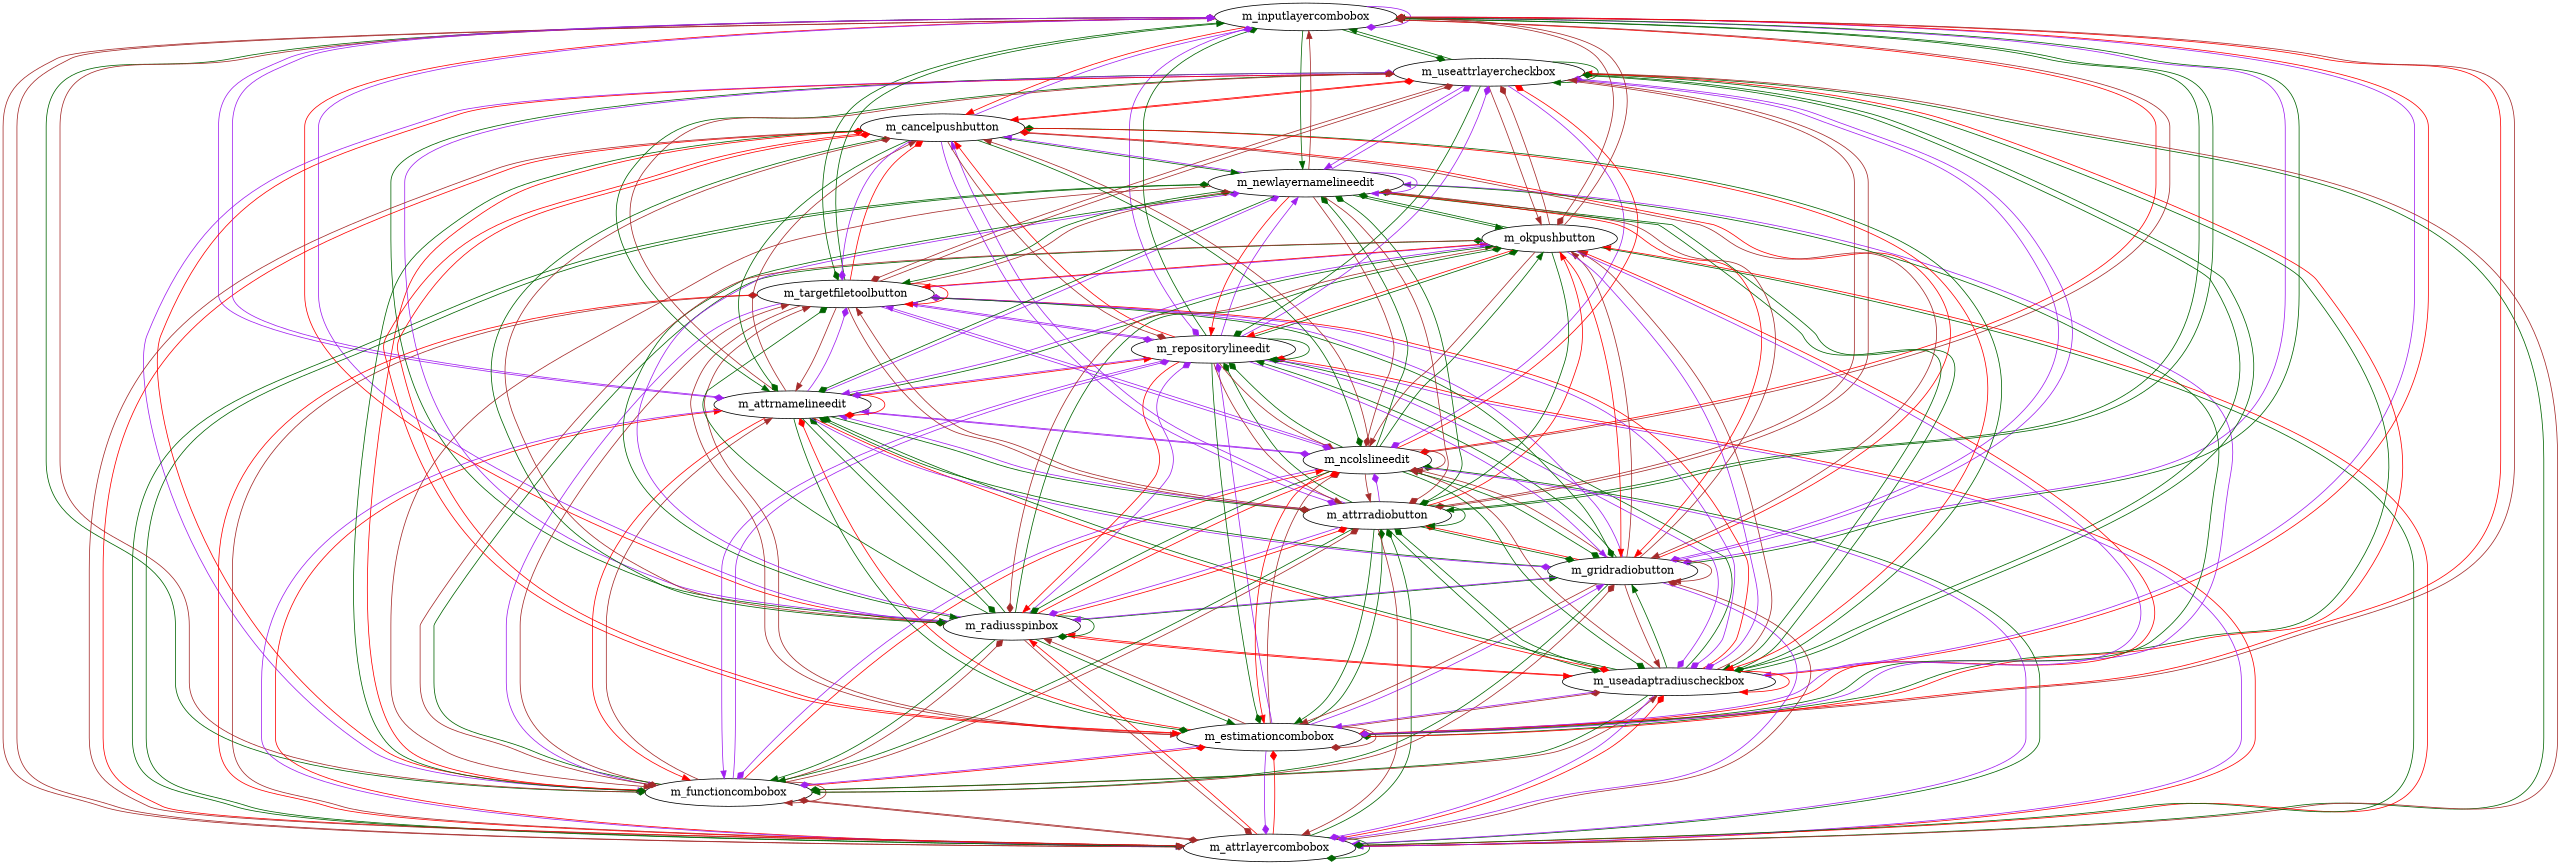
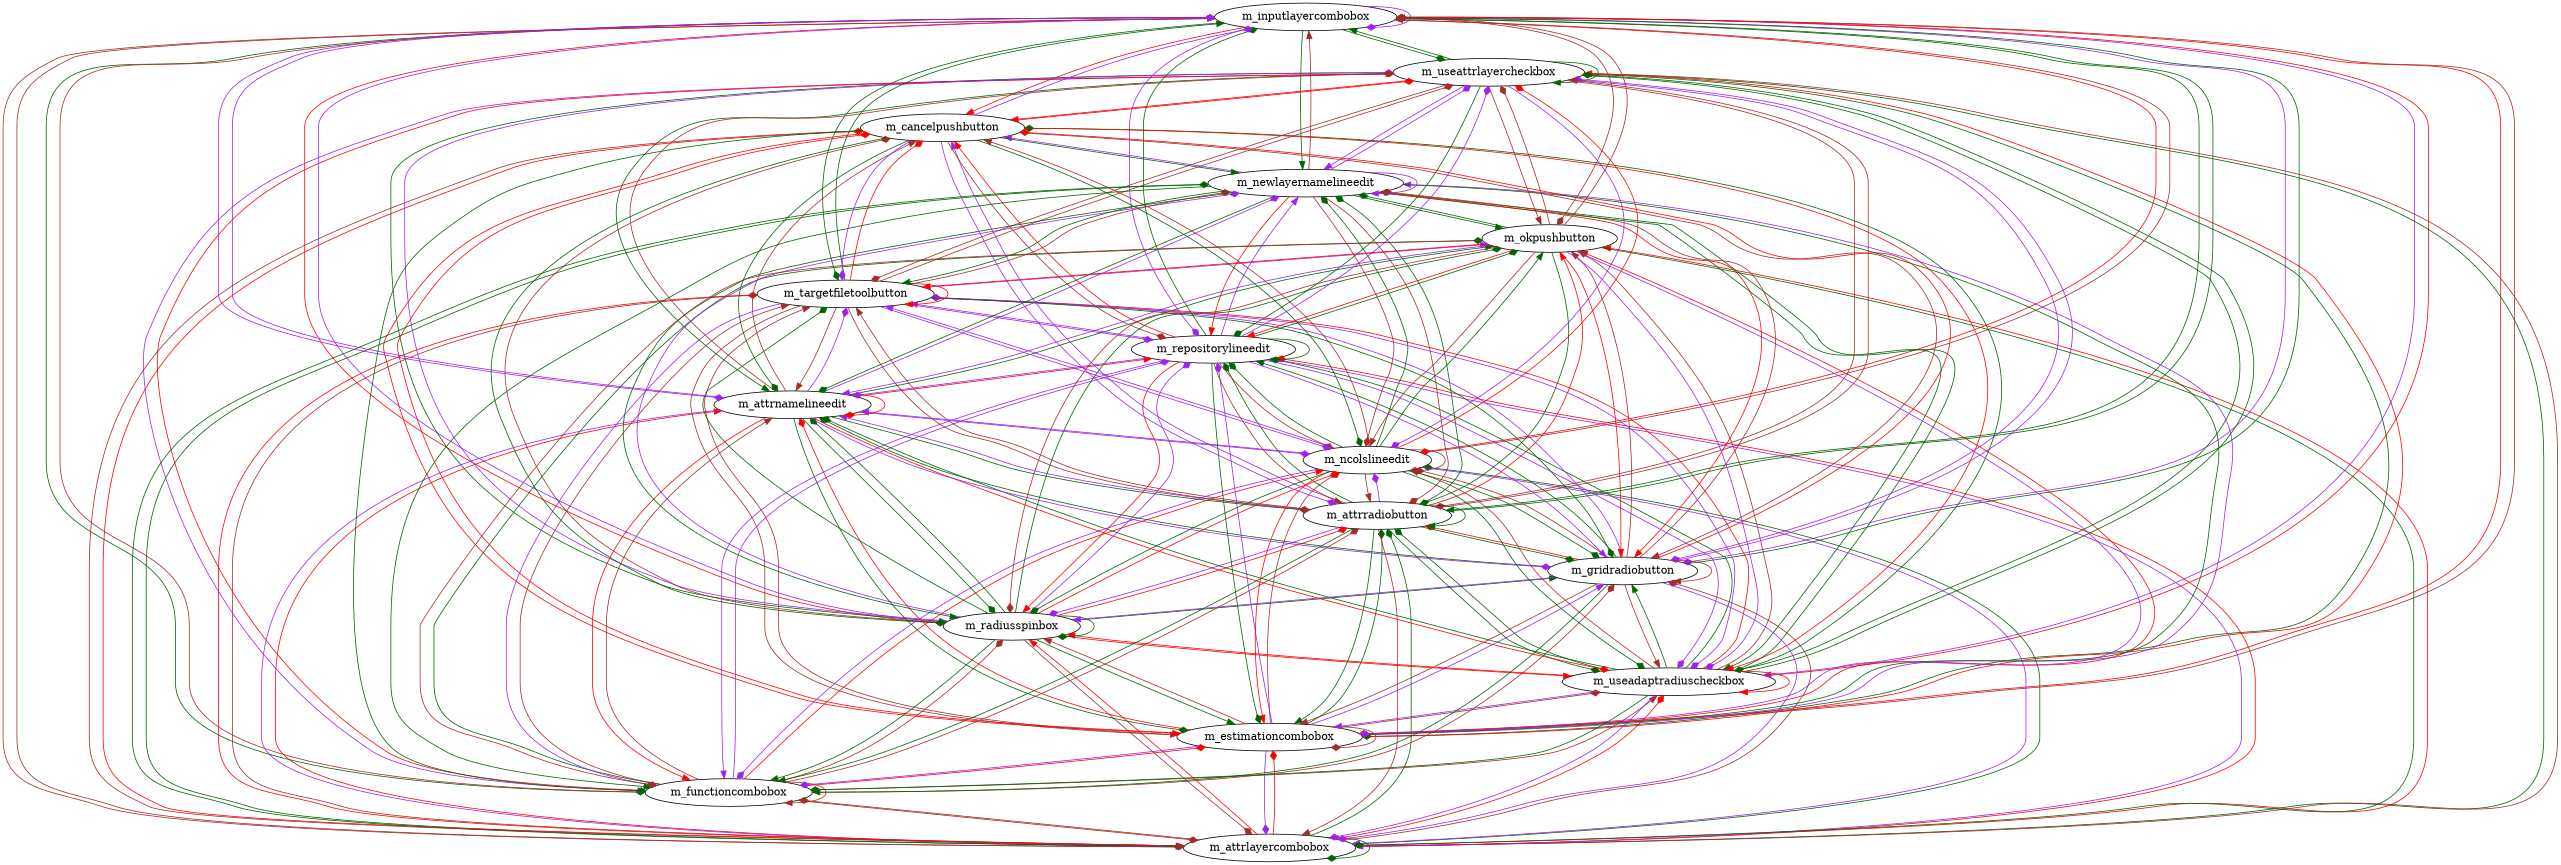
(558, 359) -> (558, 359)
(380, 429) -> none
(1534, 510) -> (1534, 510)
